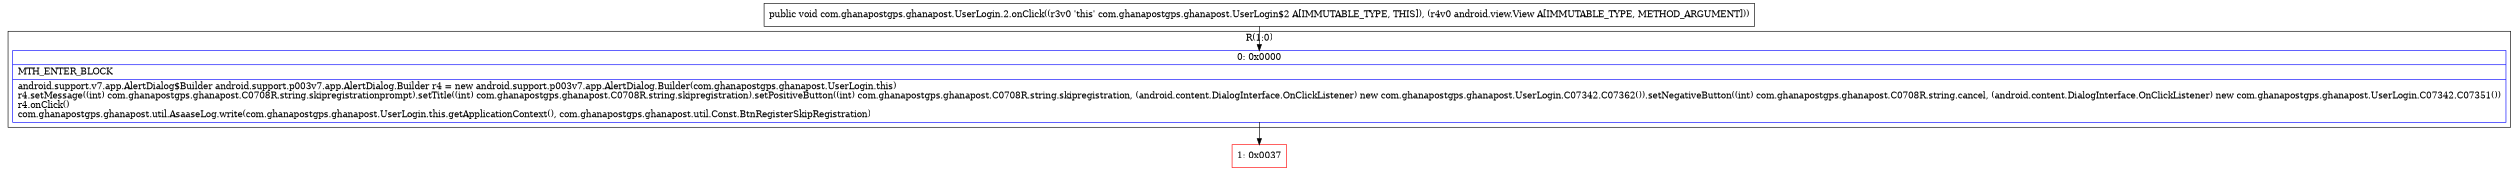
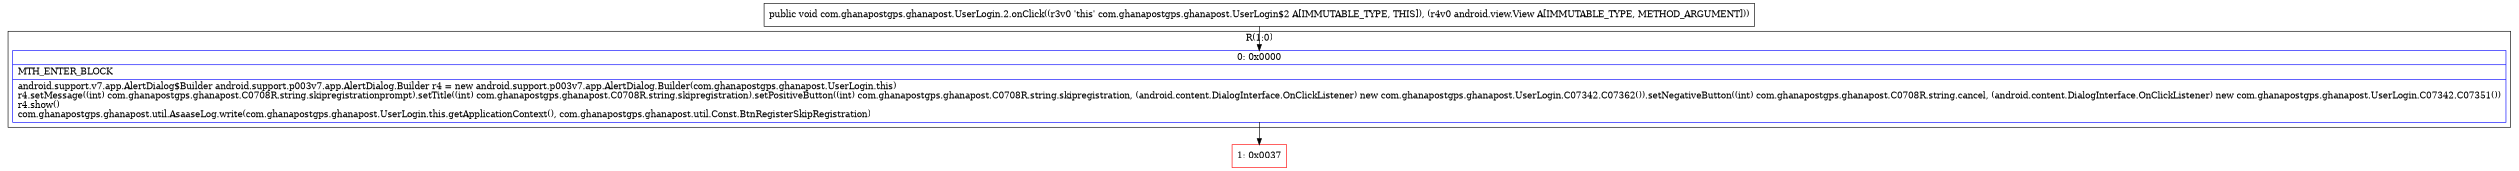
(44, 105) -> (39, 105)
